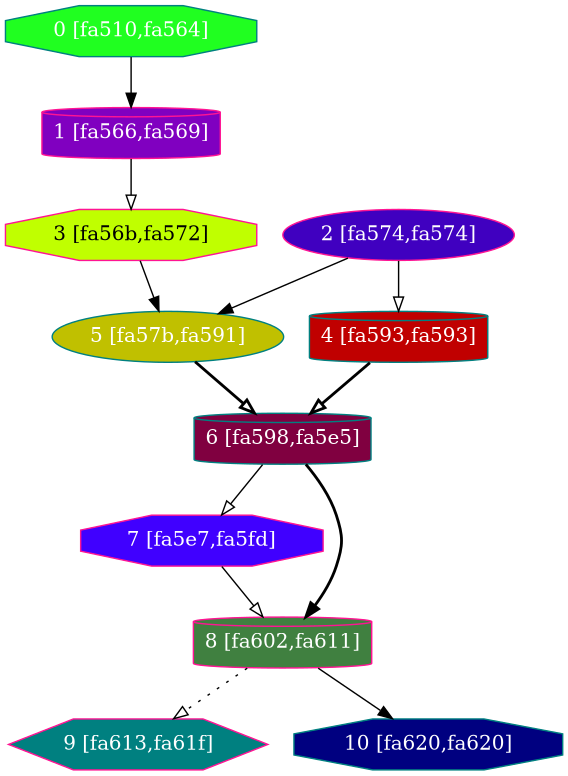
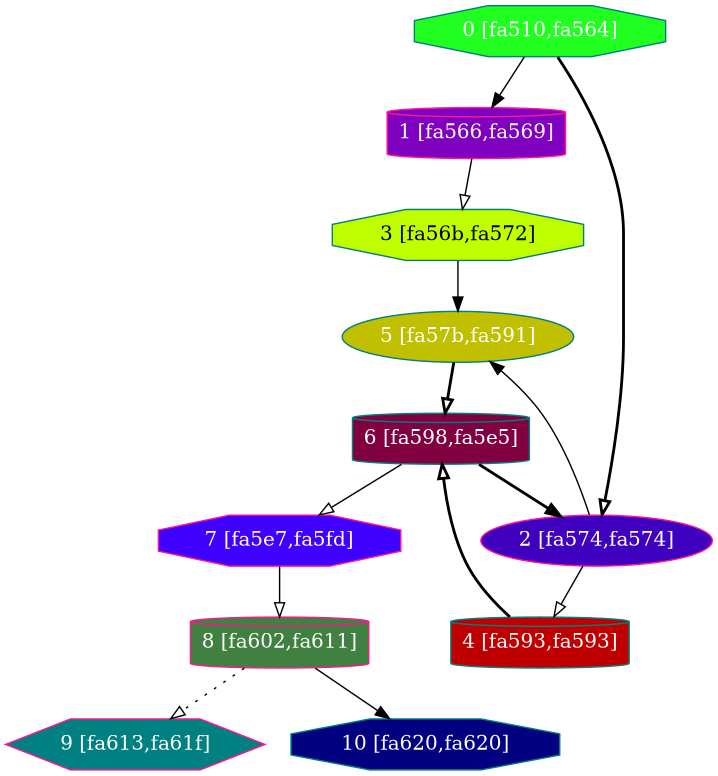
(131, 235) -> (458, 235)
none -> (624, 272)
(341, 533) -> (514, 487)
